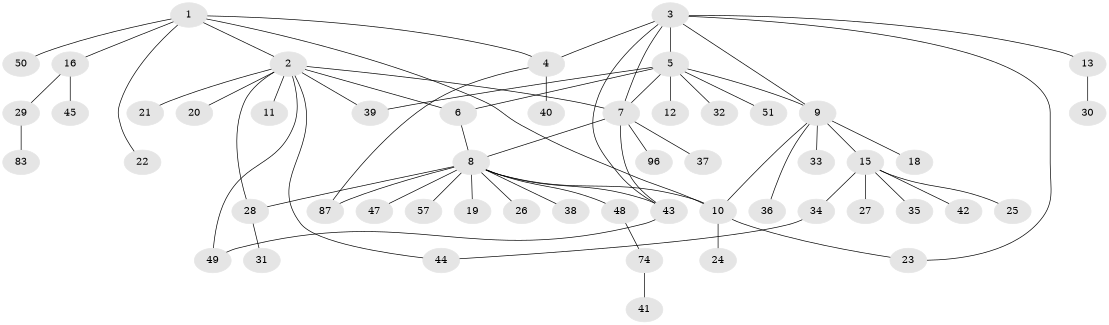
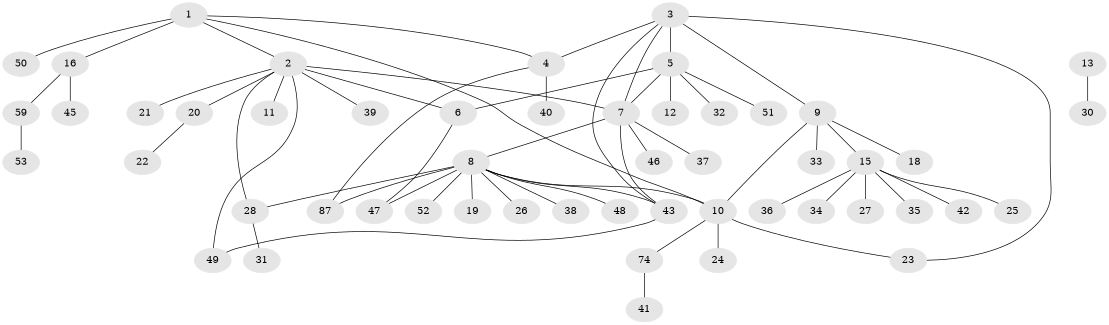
(882, 24) -> none
(129, 82) -> (168, 138)
(746, 85) -> none
(520, 87) -> none
(21, 113) -> (21, 113)
(465, 138) -> (424, 167)
(787, 160) -> (816, 187)
(21, 162) -> (21, 162)
(654, 162) -> (654, 162)
(423, 211) -> (423, 211)
(632, 236) -> (681, 236)
(441, 261) -> none
